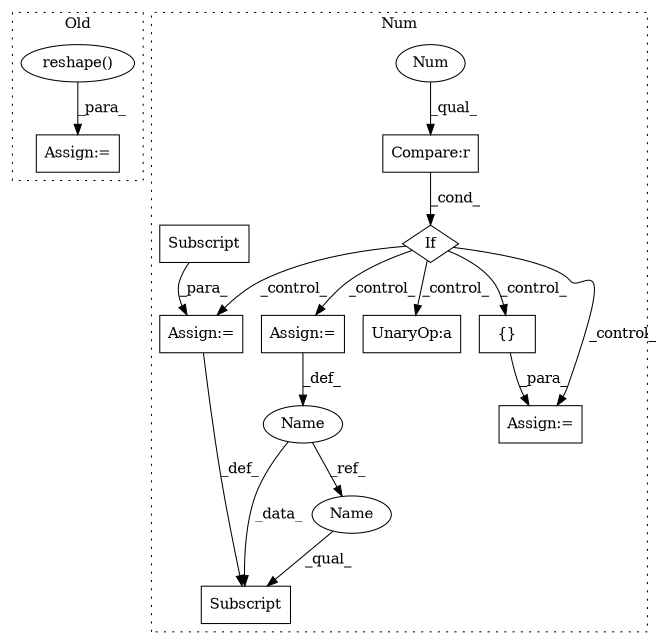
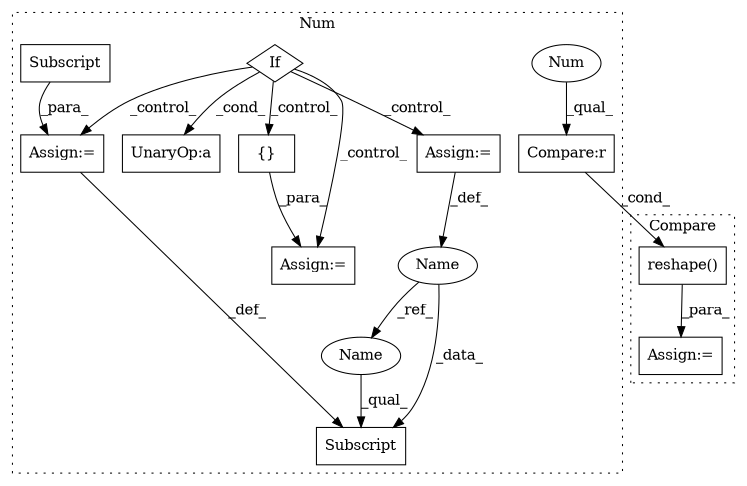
(78, 24) -> (683, 227)
(78, 63) -> (683, 266)
(431, 193) -> (615, 201)
(455, 289) -> (241, 108)
